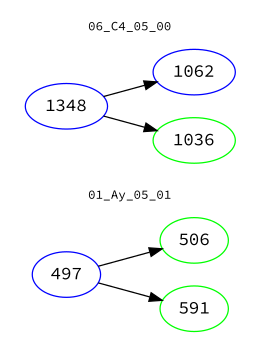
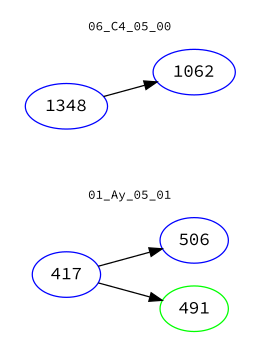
(194, 140) -> none
(194, 240) -> (194, 240)
(66, 275) -> (66, 275)
(194, 309) -> (194, 309)
